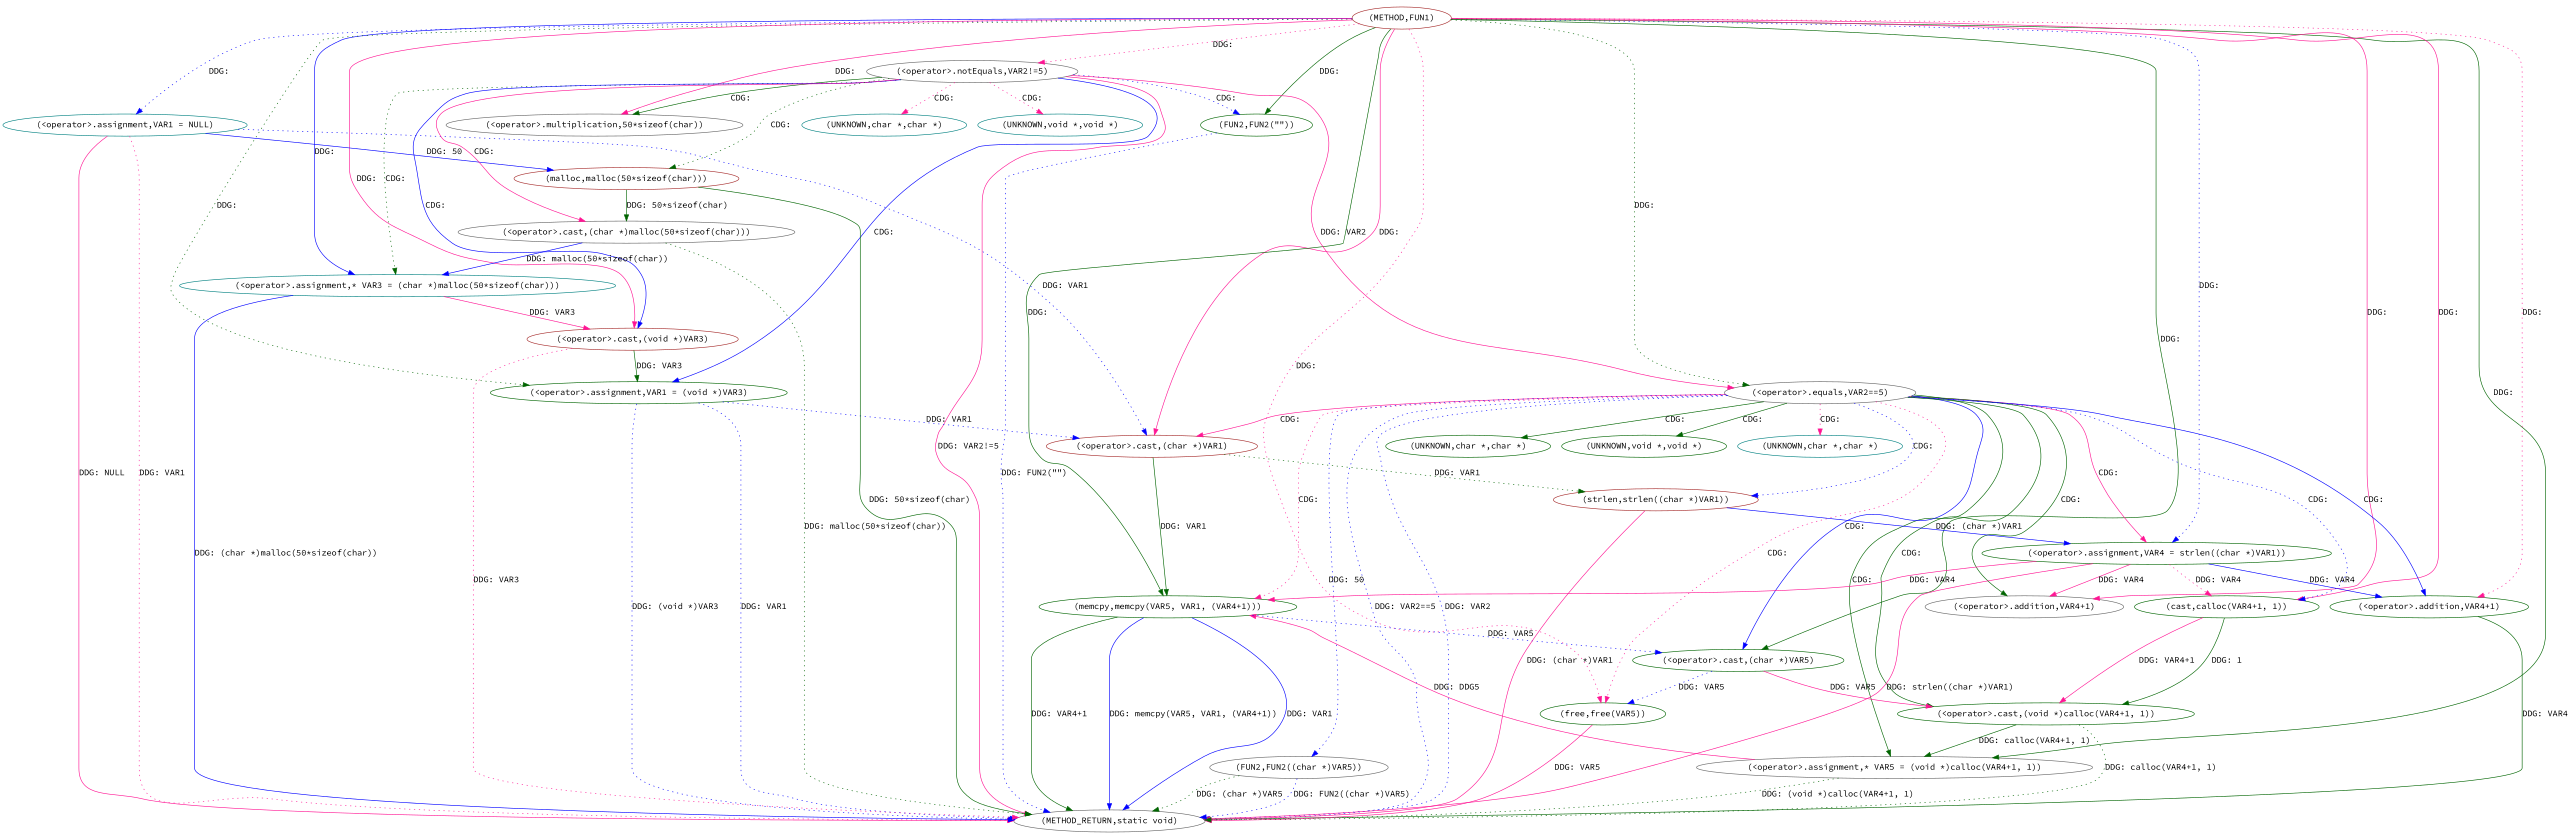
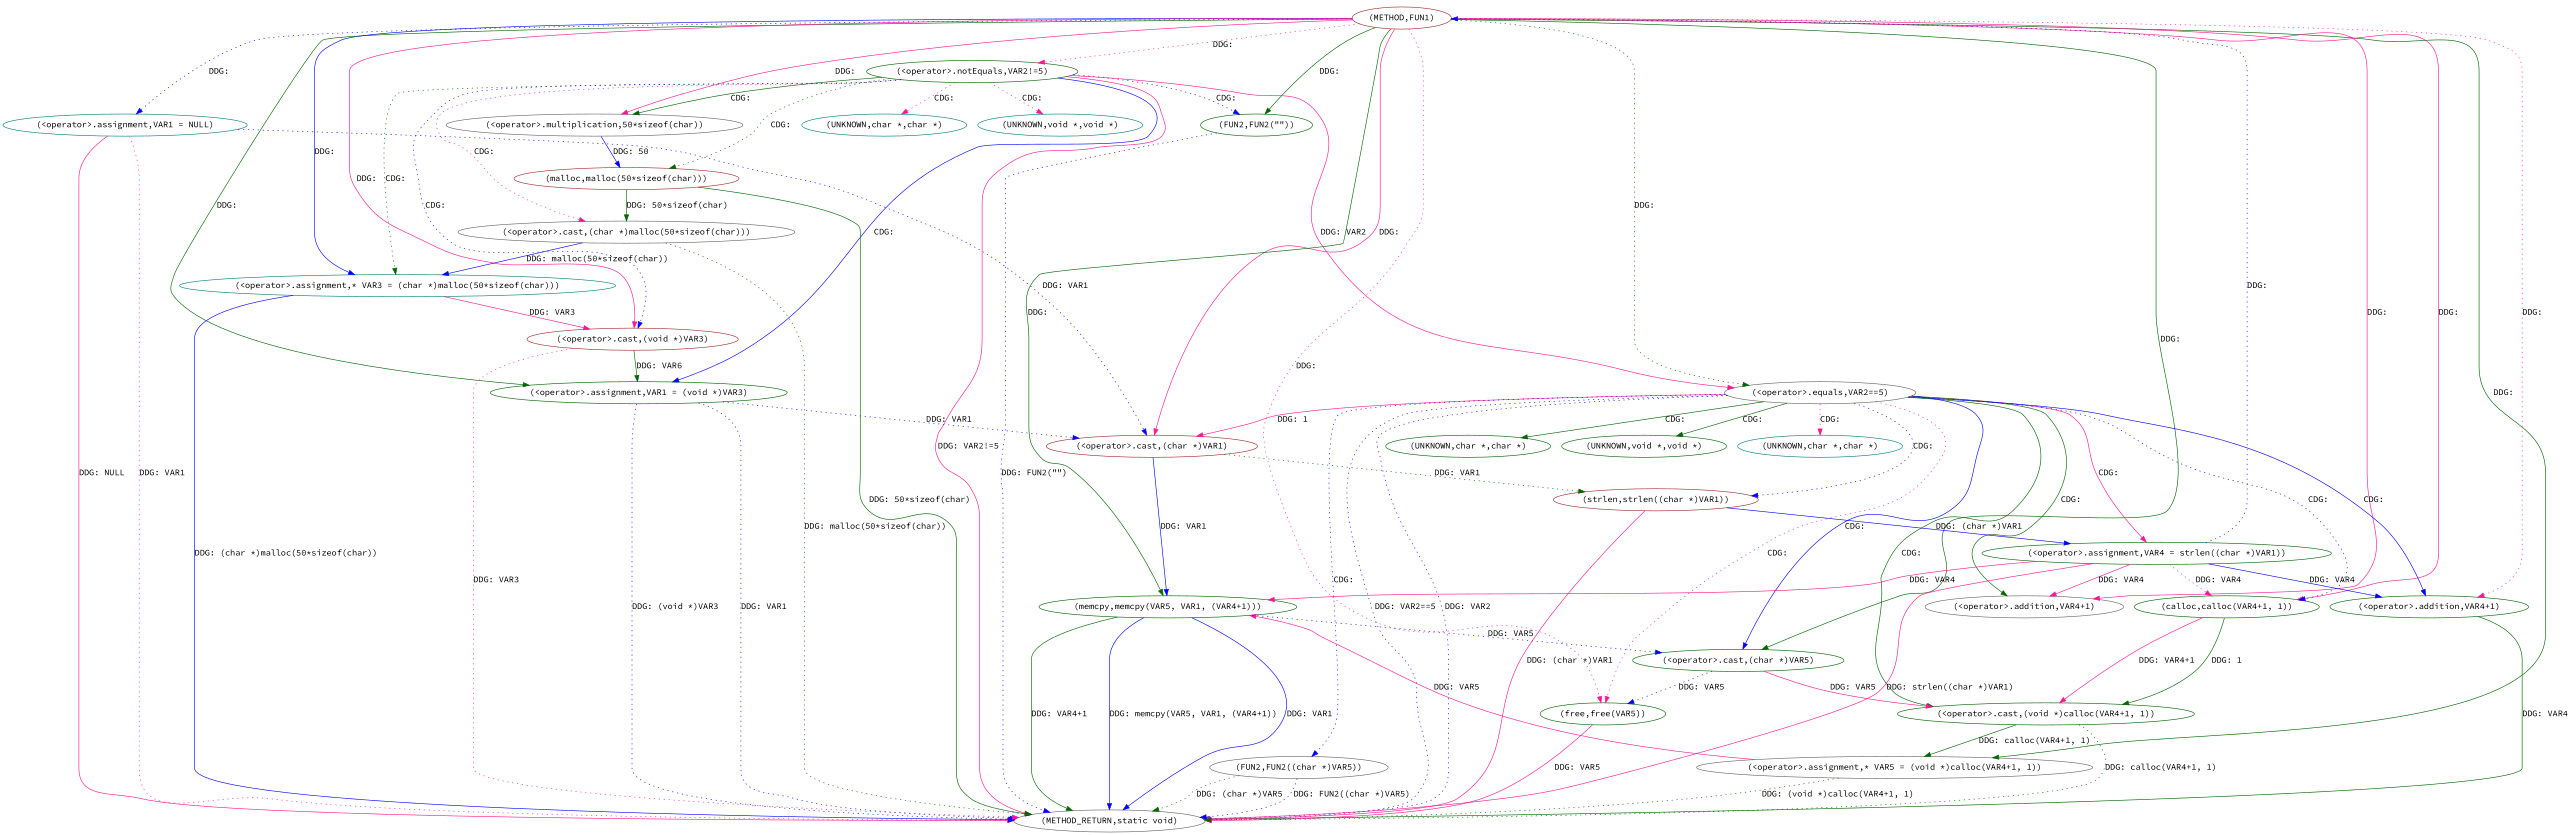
(335, 39) -> (335, 39)
(2163, 40) -> (2203, 43)
(972, 72) -> (972, 72)
(574, 90) -> (574, 90)
(467, 94) -> (467, 94)
(376, 151) -> (609, 149)
(659, 366) -> (659, 366)
(1331, 413) -> none
(1293, 419) -> (1293, 419)
(1160, 523) -> (1160, 523)
(1893, 531) -> none
(1346, 580) -> (1346, 580)
(2227, 607) -> (2227, 607)
(1457, 687) -> (1457, 687)
